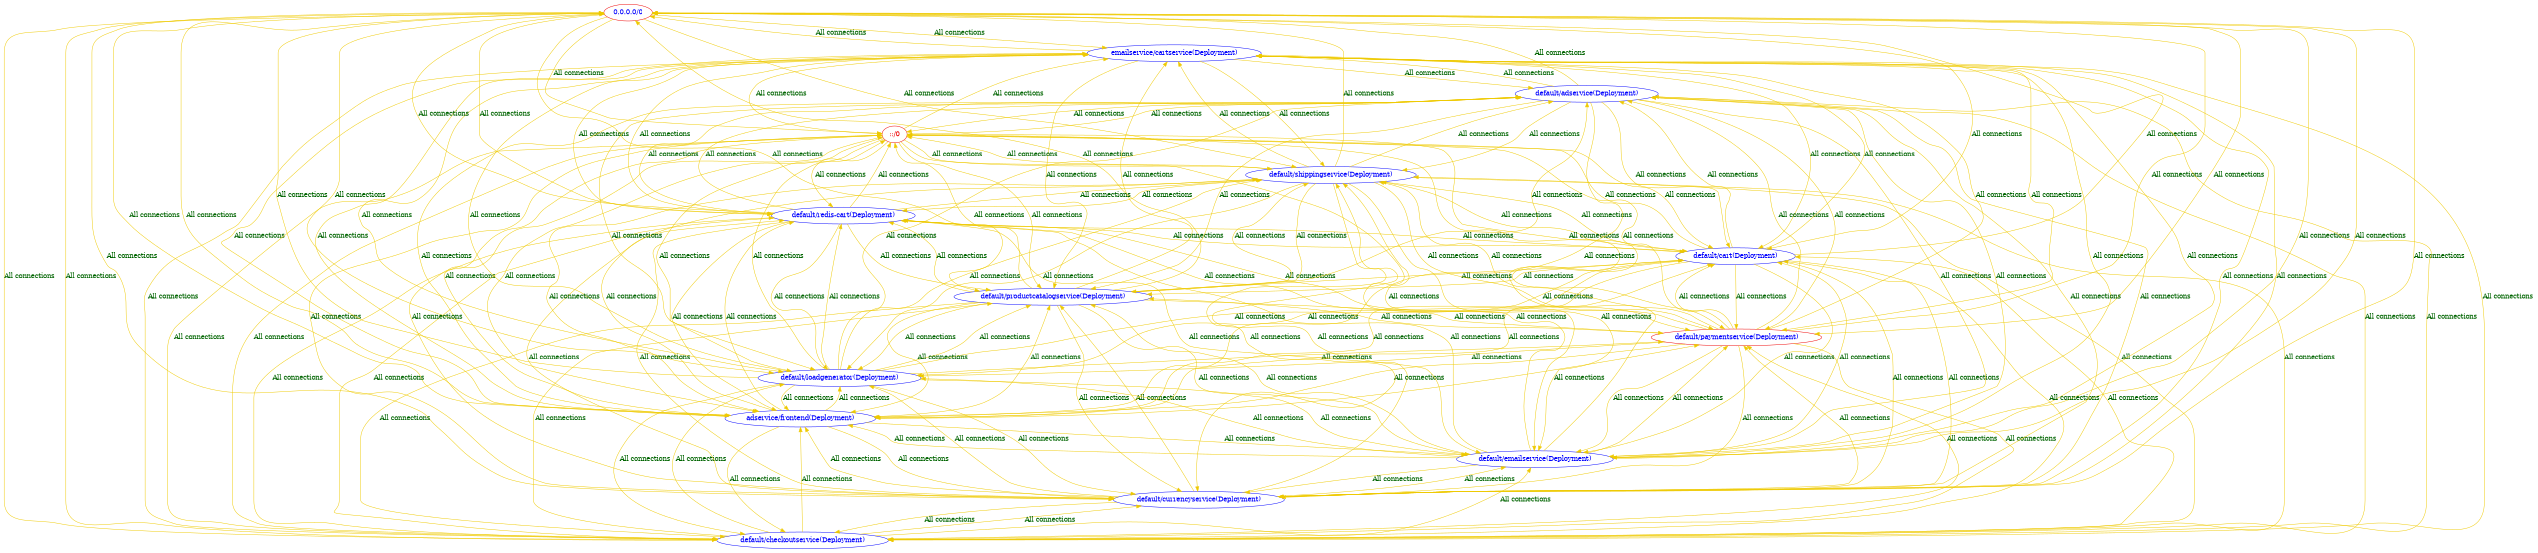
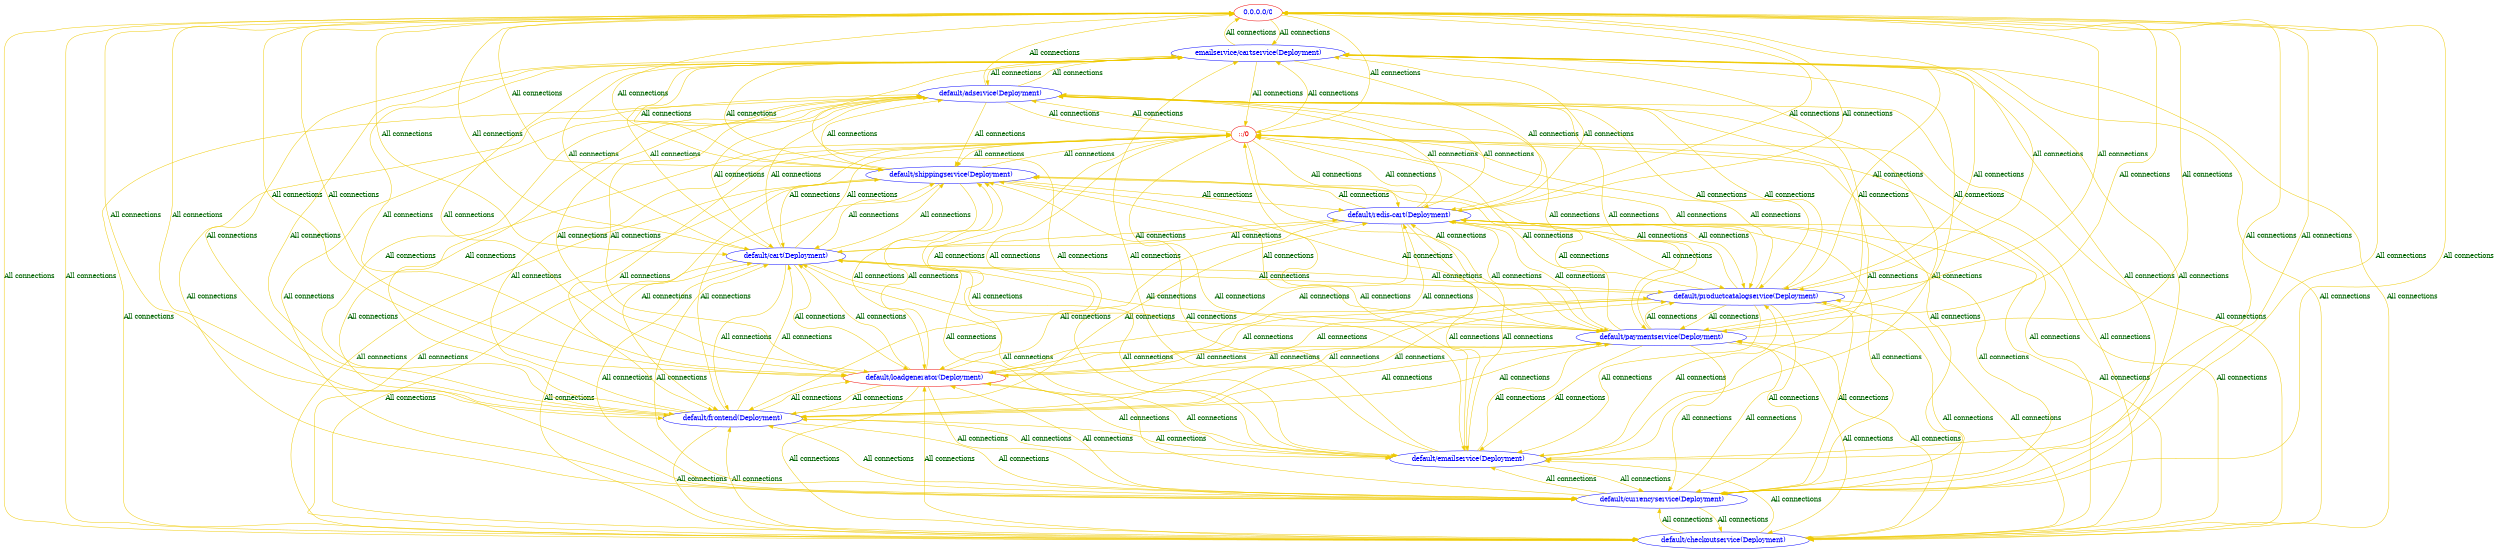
(1578, 314) -> none
(1736, 337) -> (1661, 337)
(1245, 339) -> none
(840, 378) -> (924, 378)
(800, 419) -> (733, 419)
